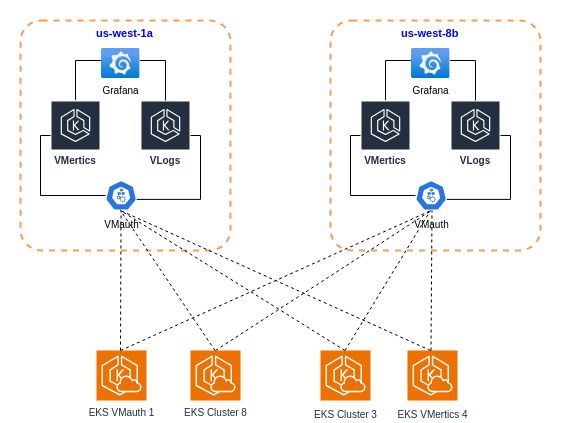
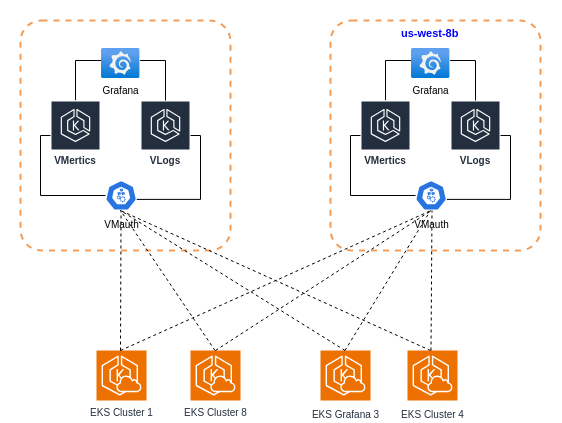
(126, 31) -> none
(122, 414) -> (122, 414)
(346, 415) -> (346, 415)
(433, 415) -> (433, 415)
